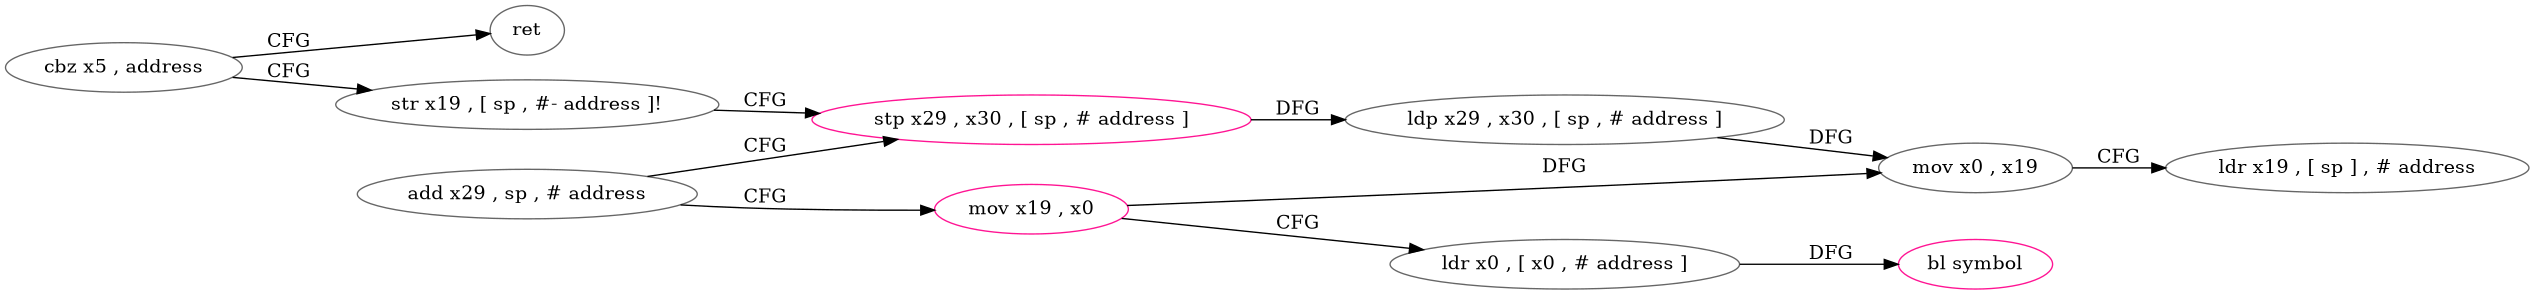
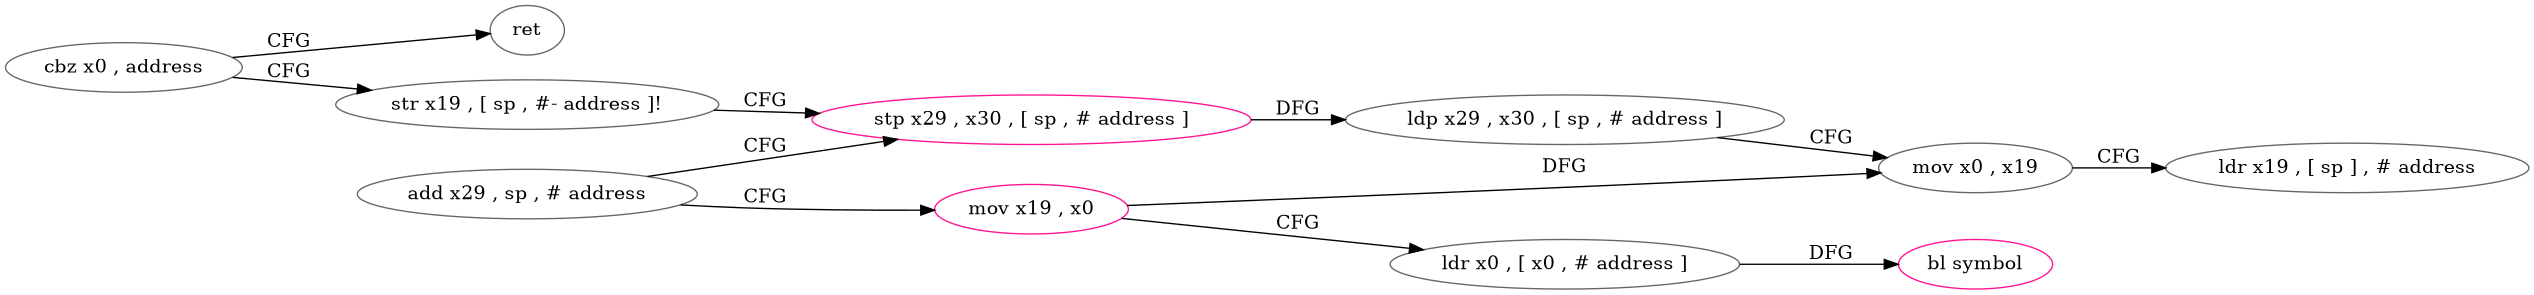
(124, 67) -> (124, 67)
(1831, 138) -> (1831, 138)
